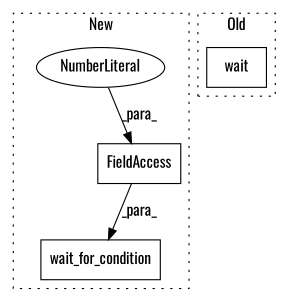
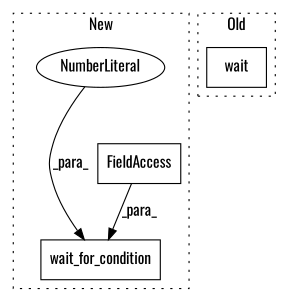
(118, 110) -> (50, 158)
